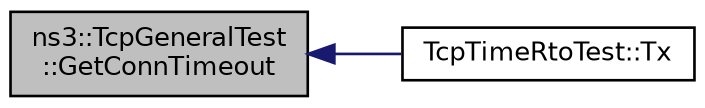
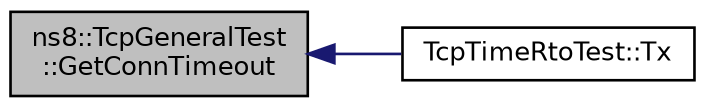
(159, 54) -> (159, 54)
